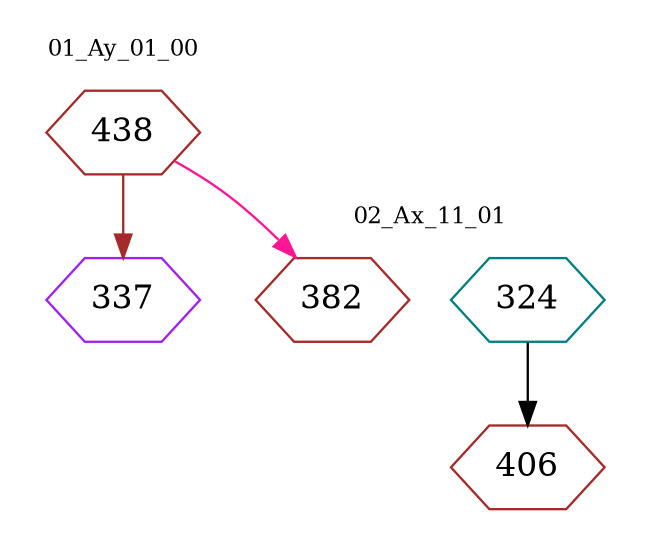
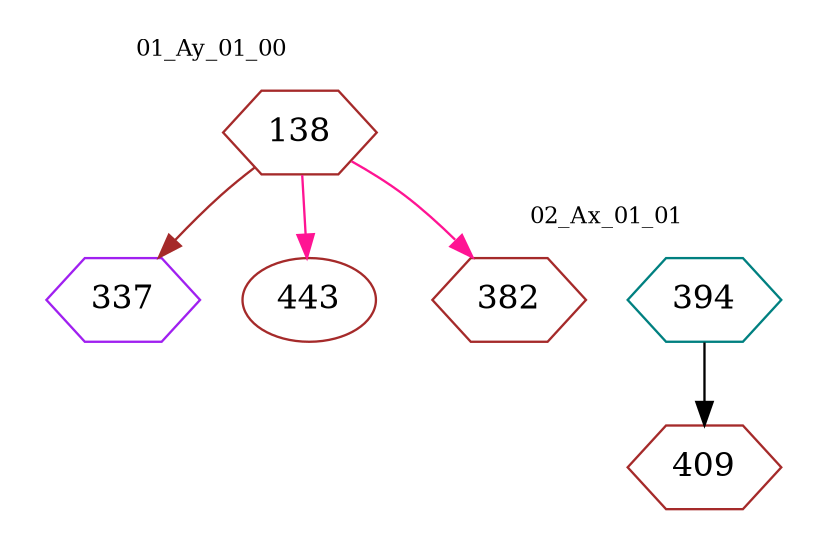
(123, 133) -> (300, 133)
(430, 217) -> (607, 217)
none -> (309, 300)
(528, 300) -> (704, 300)
(528, 467) -> (704, 467)
